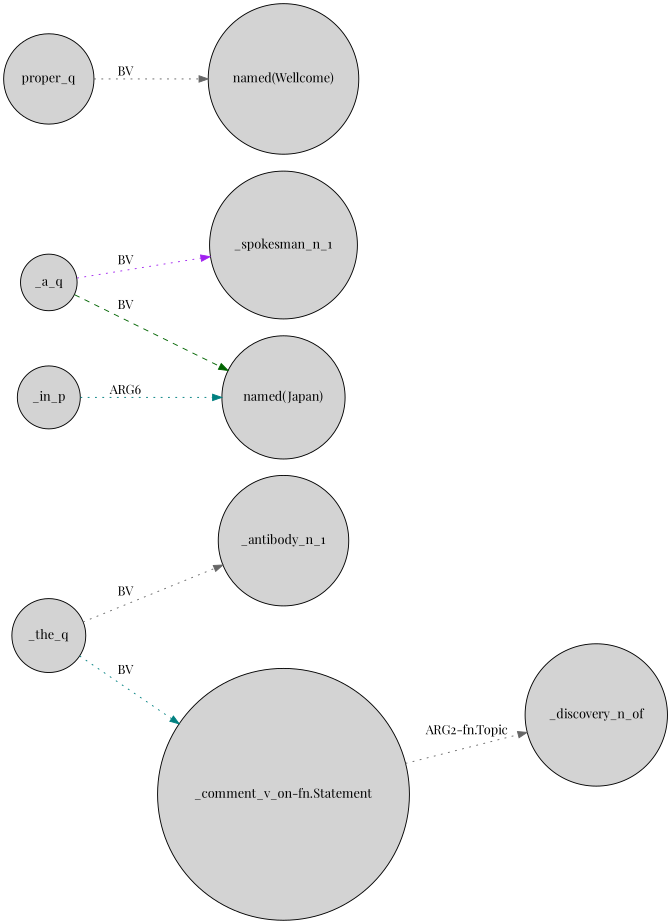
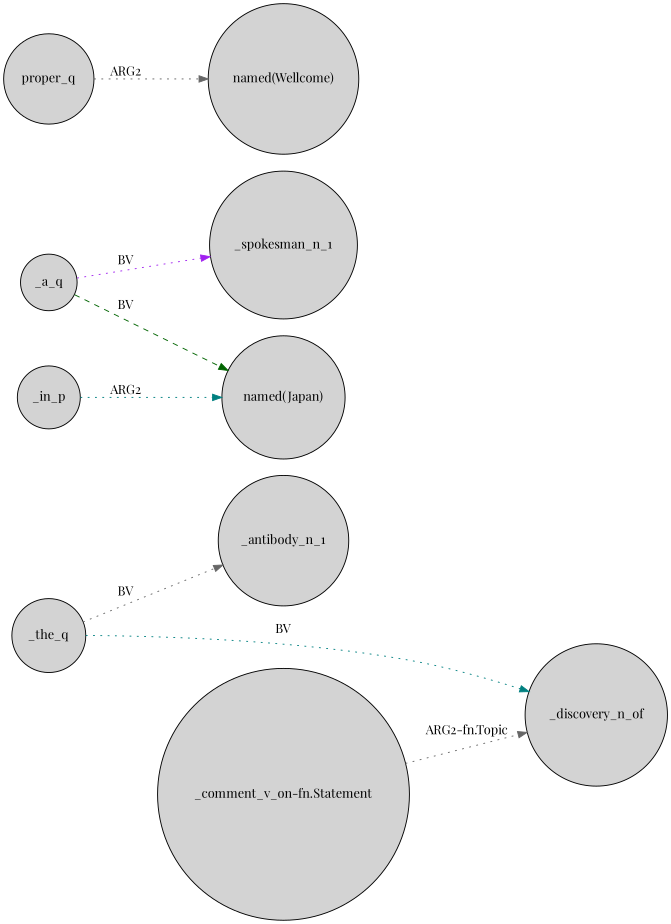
(126, 72) -> (126, 72)
(126, 391) -> (126, 391)
(126, 687) -> (305, 646)
